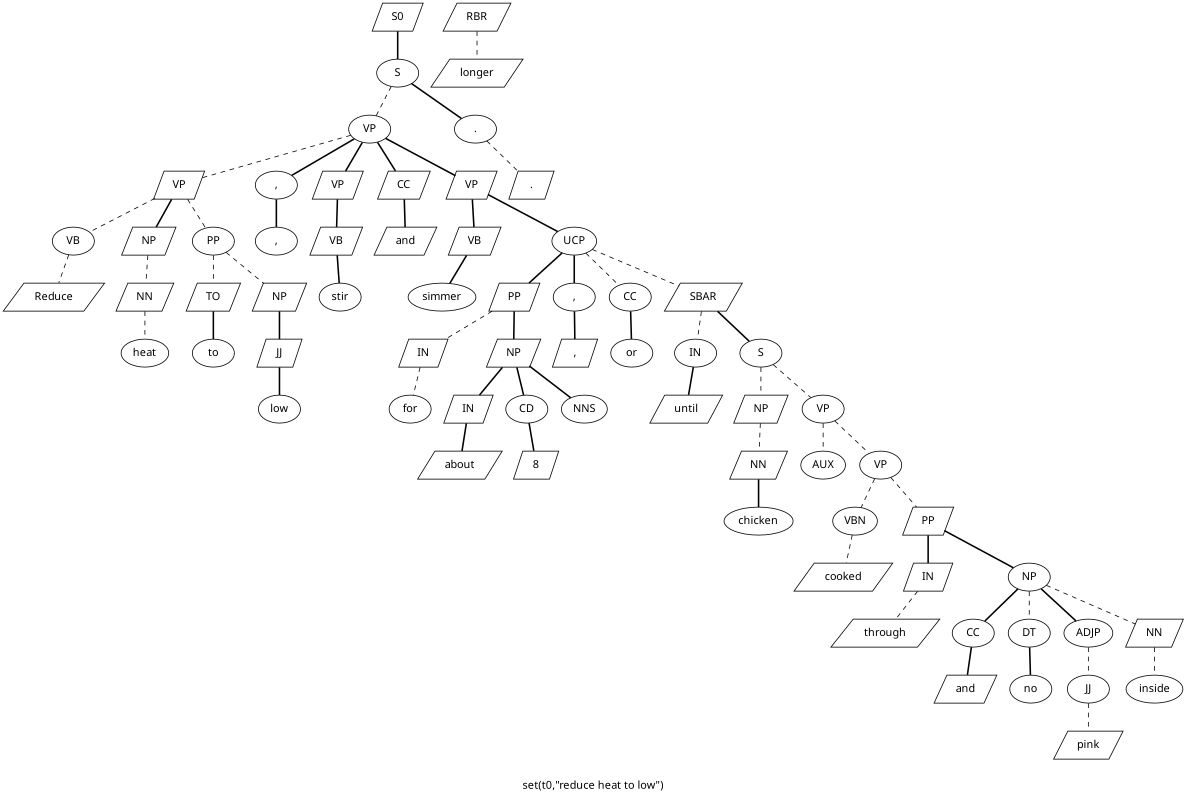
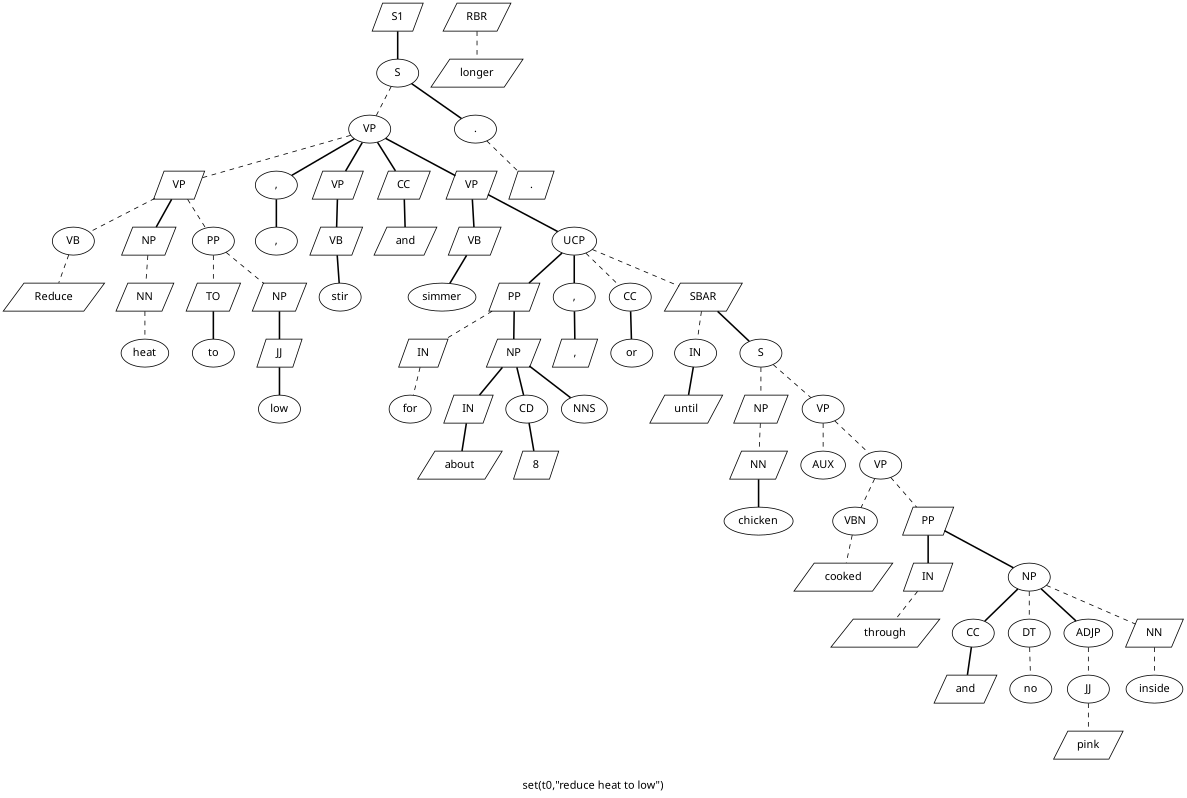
(398, 17) -> (398, 17)
(1030, 661) -> (1030, 661)
